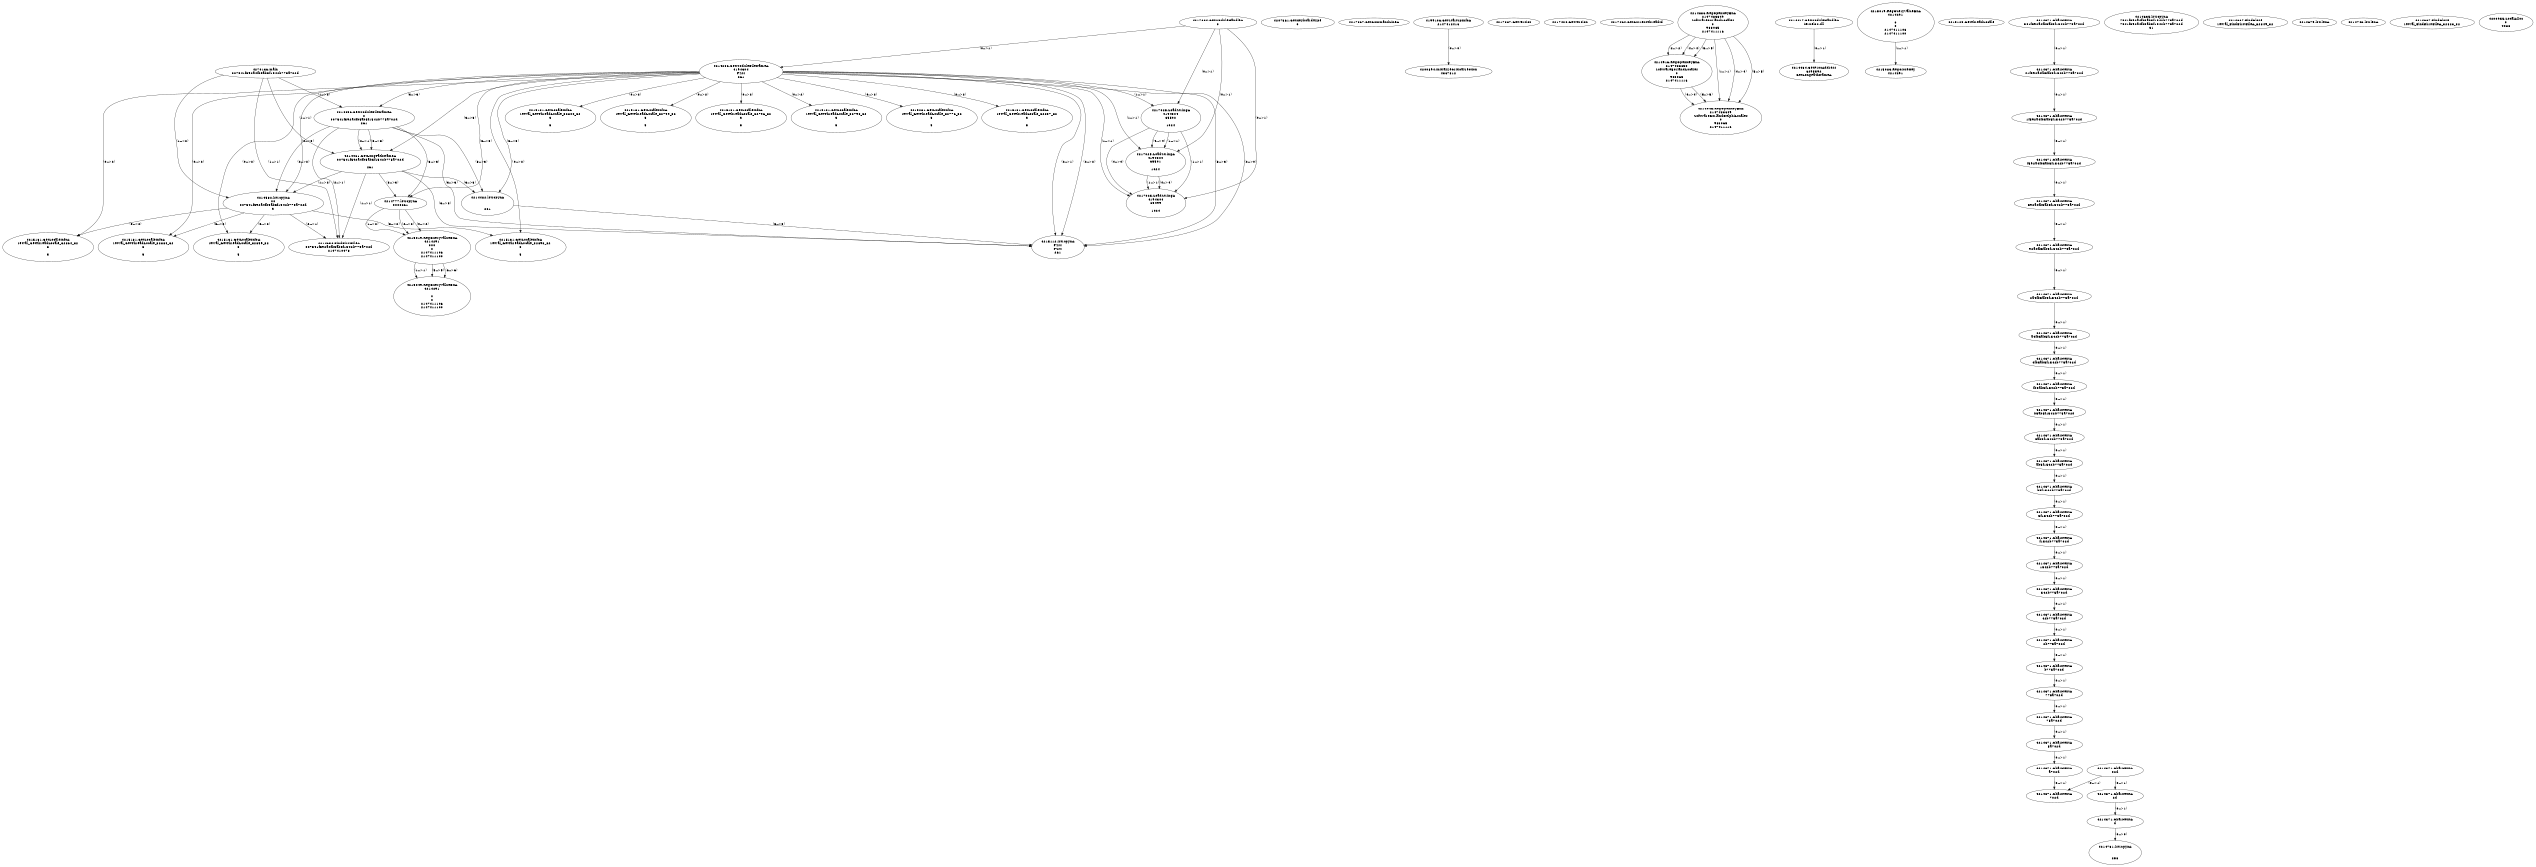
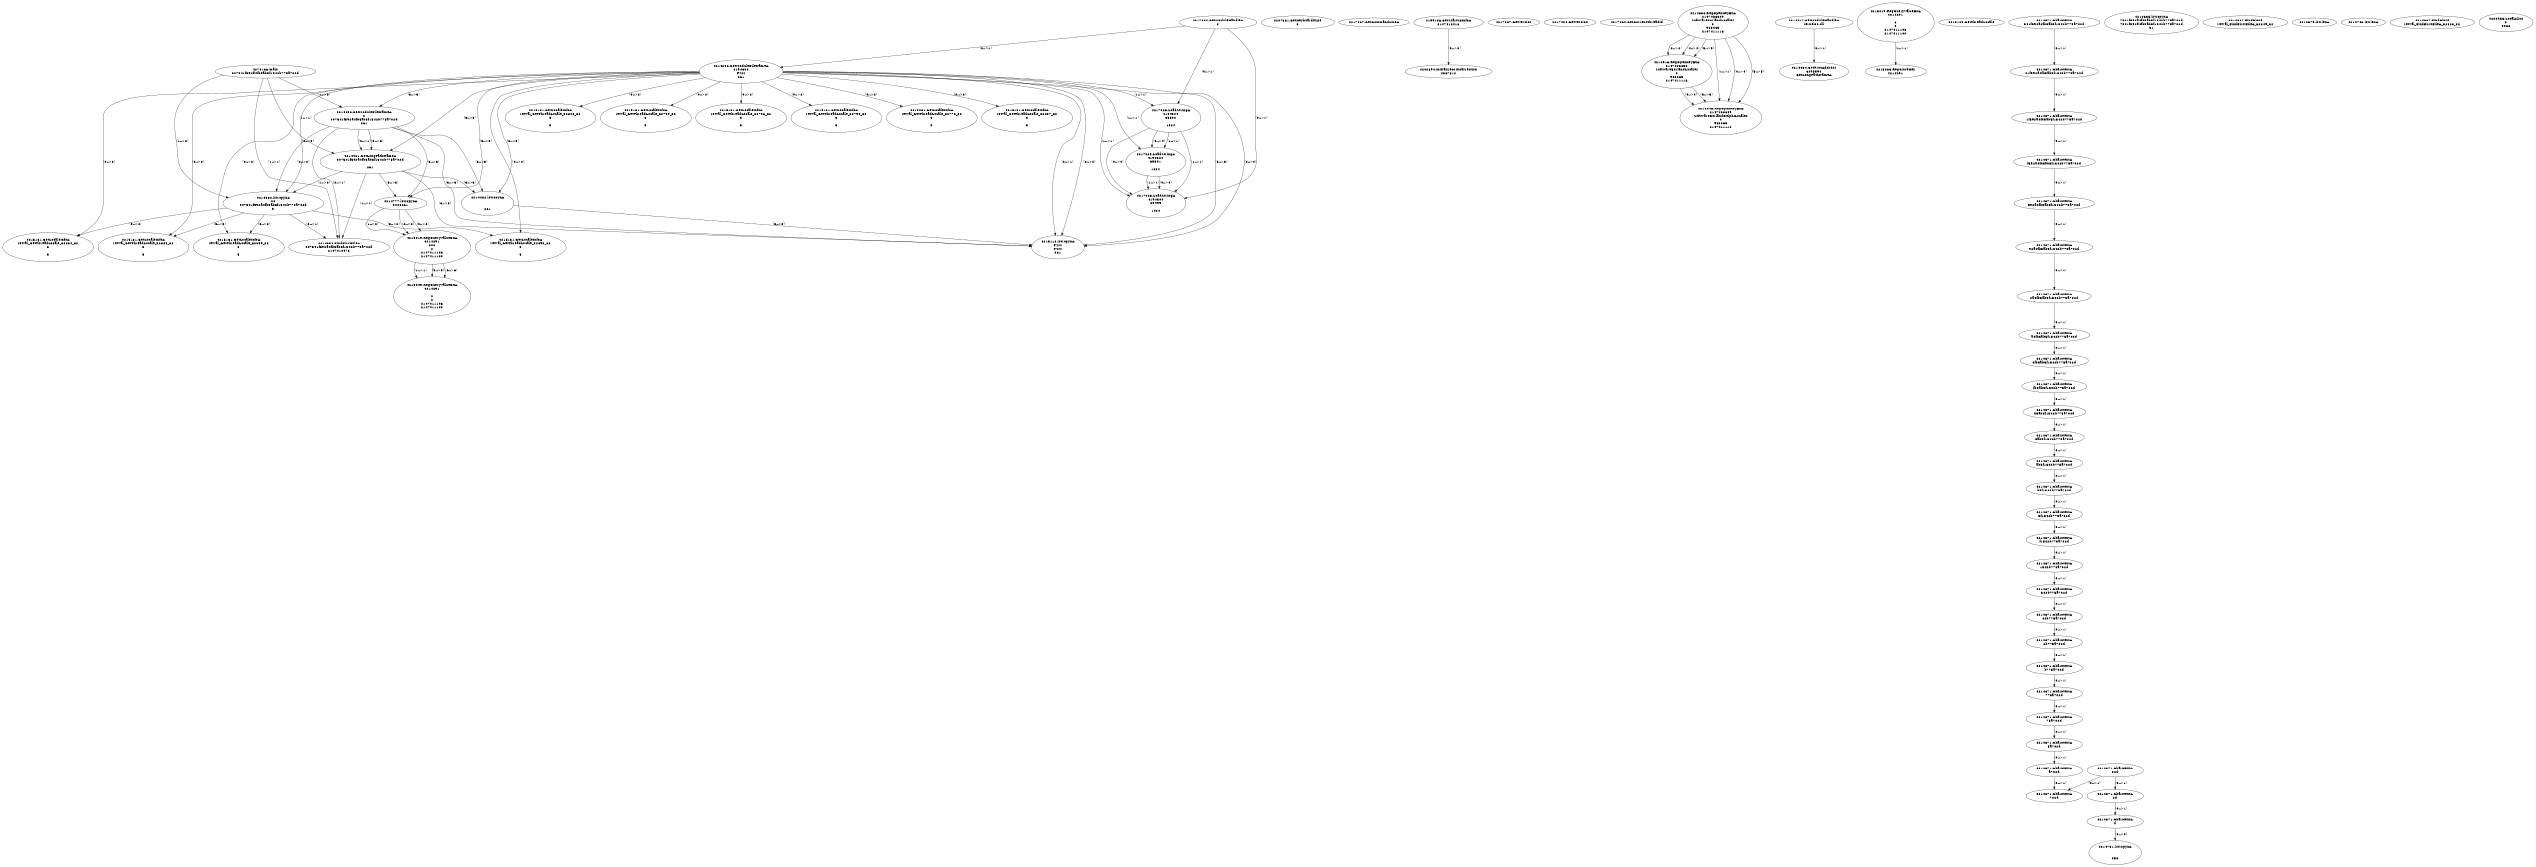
(1219, 98) -> none
